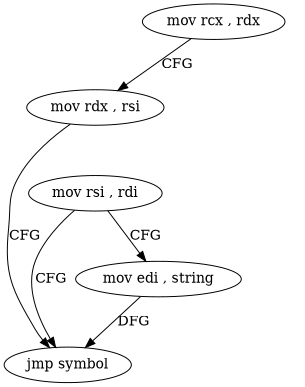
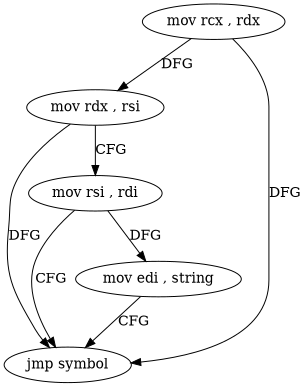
(177, 65) -> (177, 65)
none -> (95, 145)
(25, 236) -> (25, 236)
(146, 236) -> (146, 236)
none -> (269, 237)
(134, 322) -> (134, 322)
